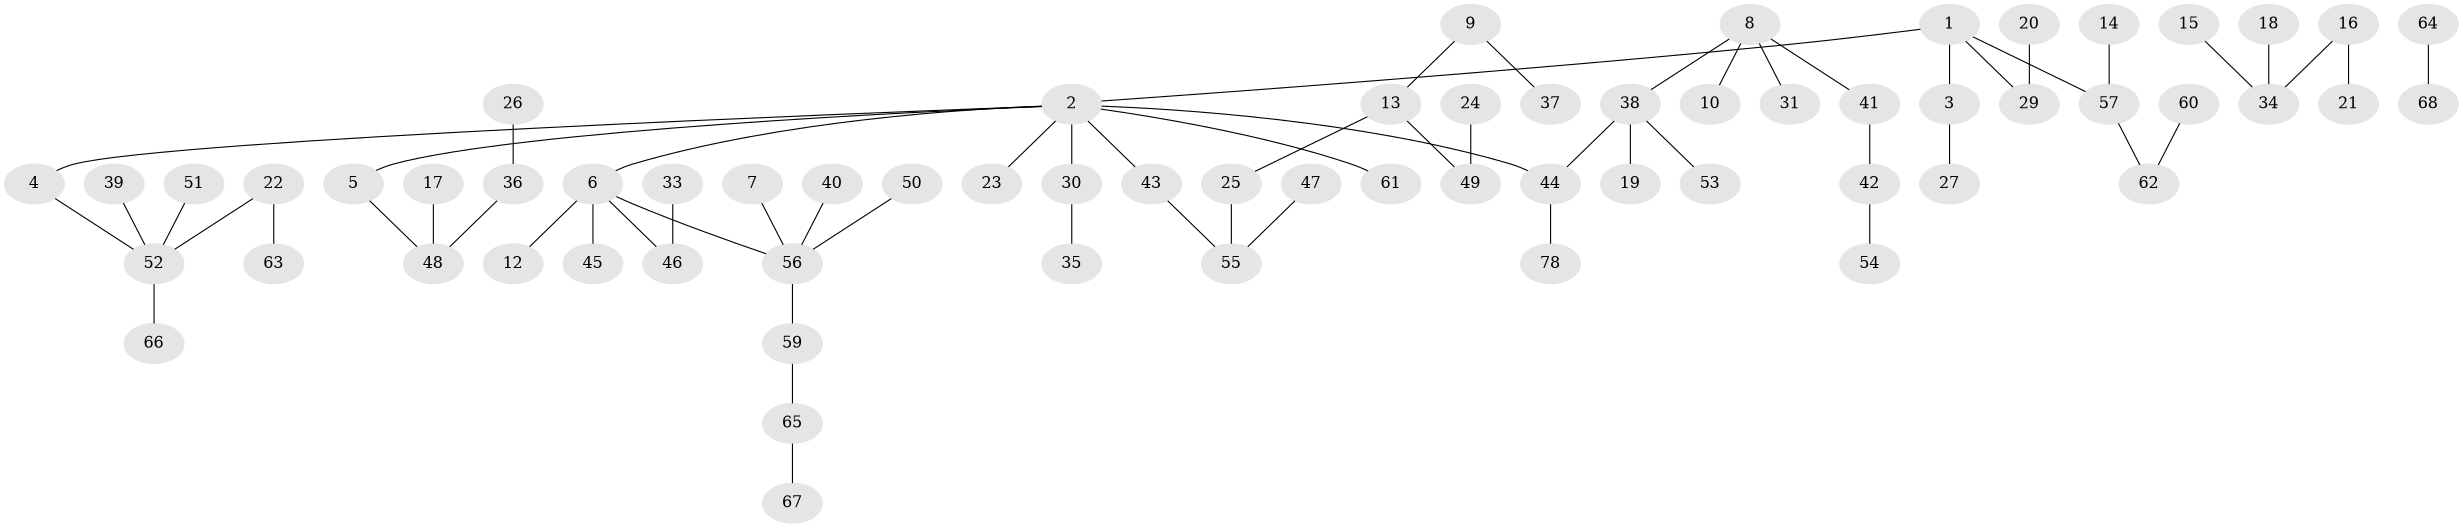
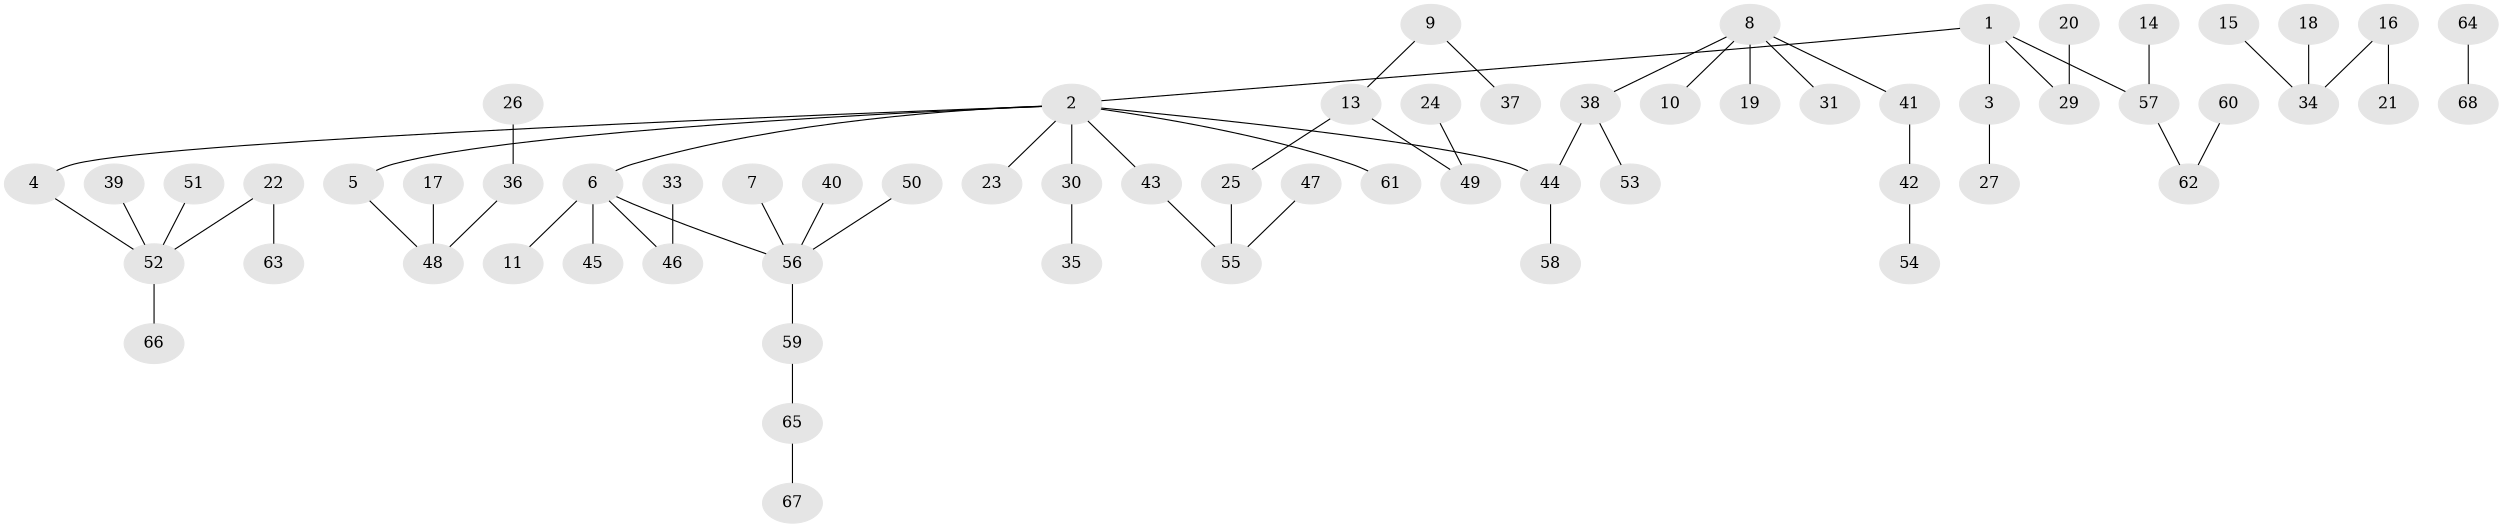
(1630, 144) -> (1750, 64)
(513, 264) -> (513, 264)
(1551, 264) -> (1551, 264)
